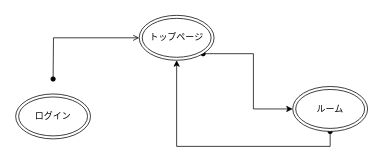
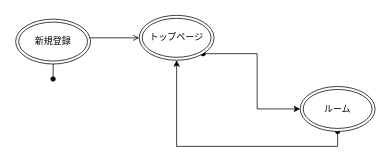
none -> (53, 42)
(330, 109) -> (338, 109)
(53, 117) -> none
